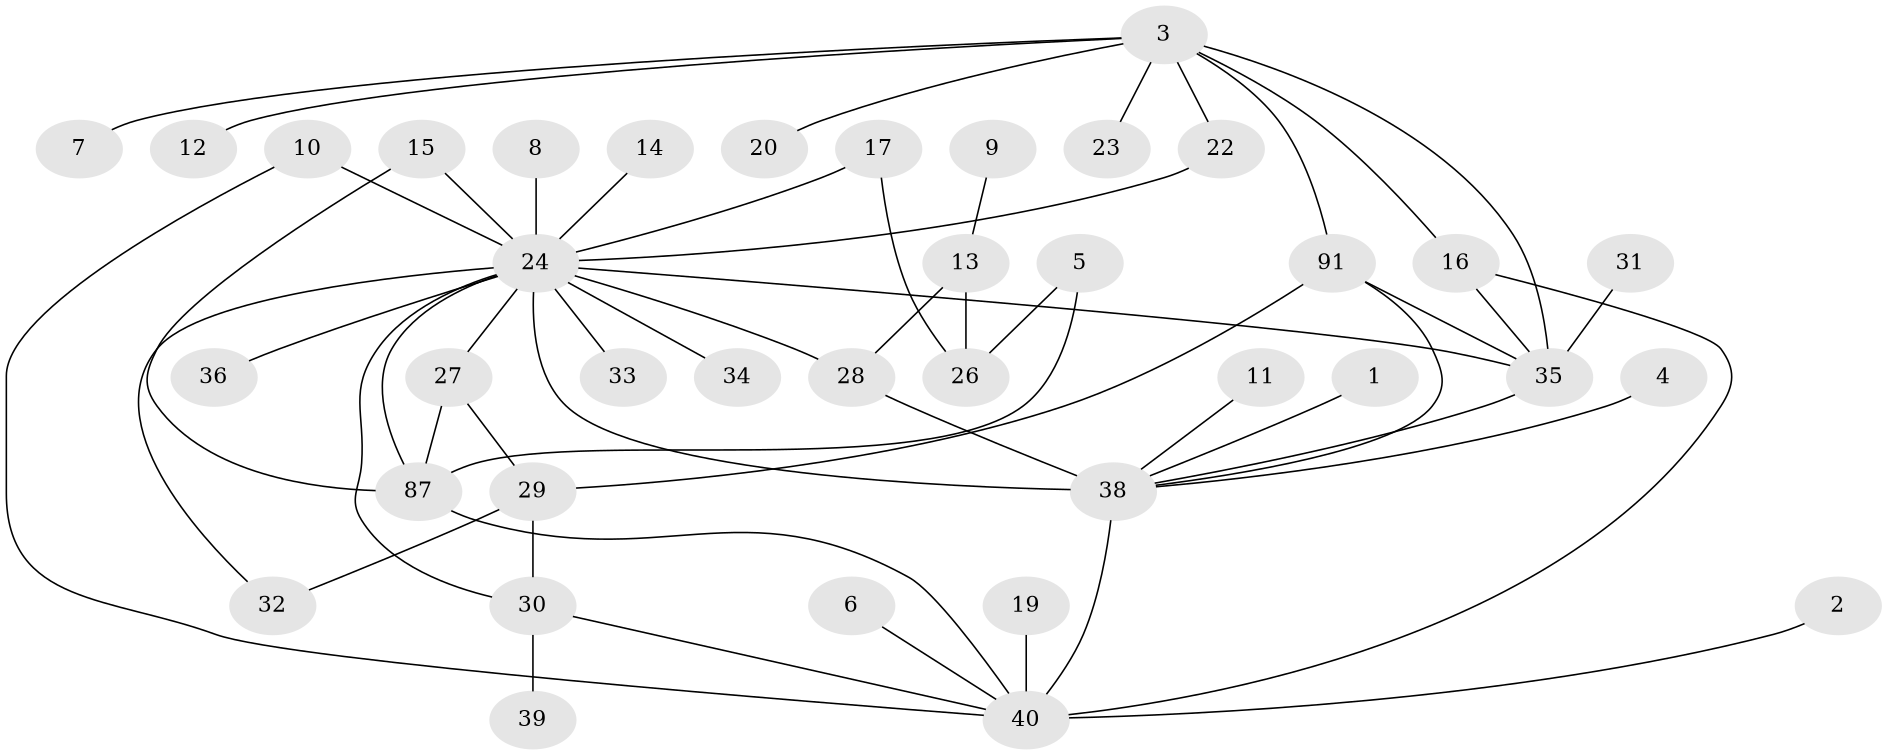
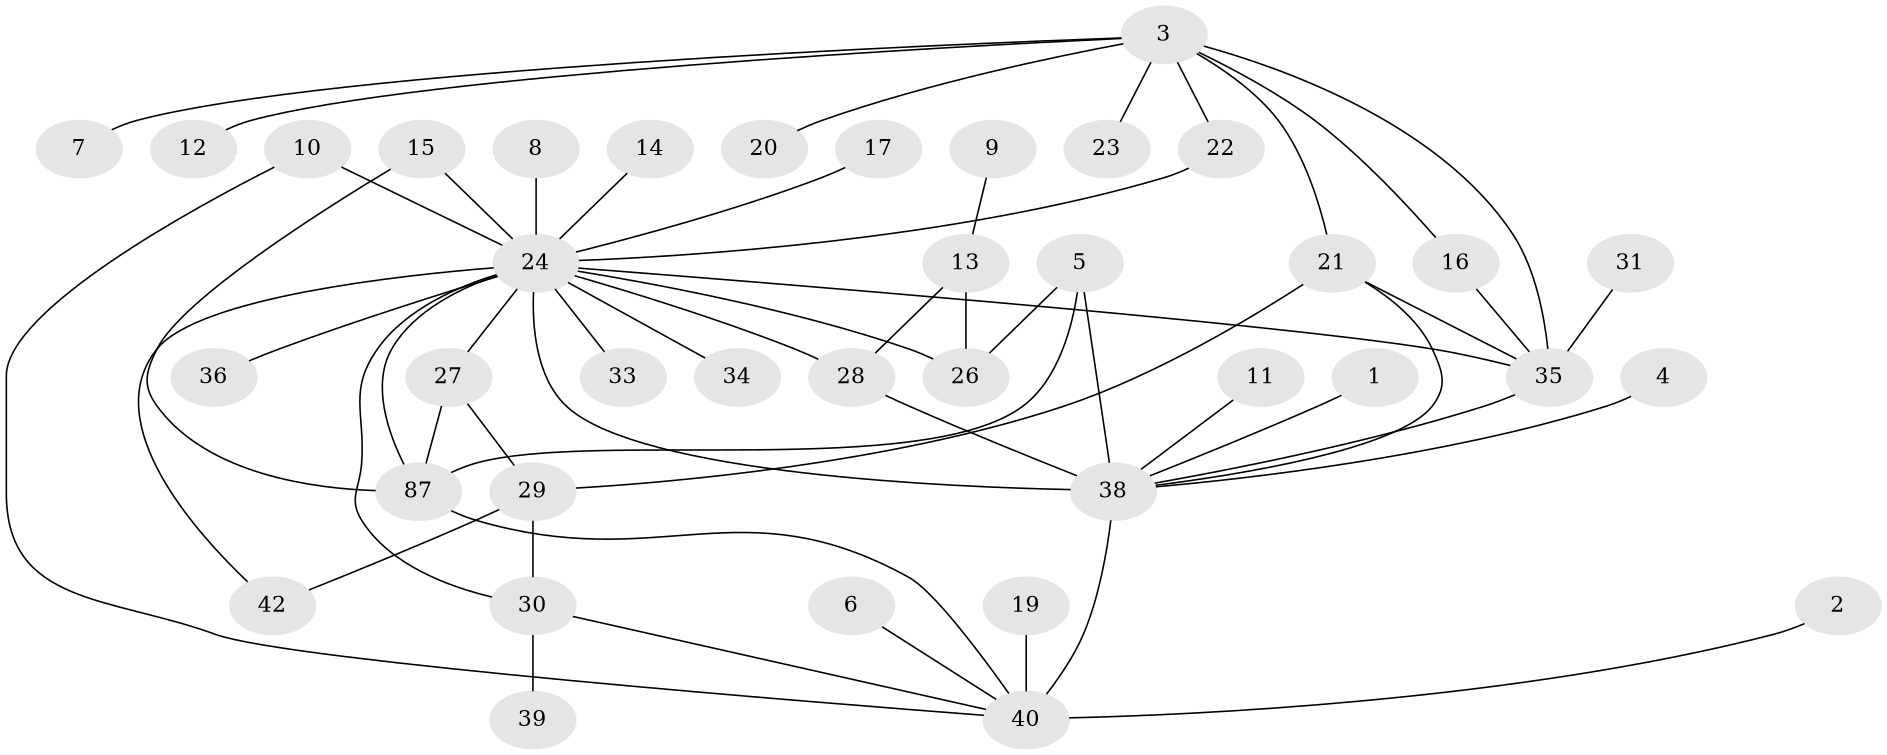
(1332, 263) -> (1332, 263)
(901, 270) -> (758, 307)
none -> (1097, 377)
(1562, 558) -> none
(273, 606) -> (273, 606)
